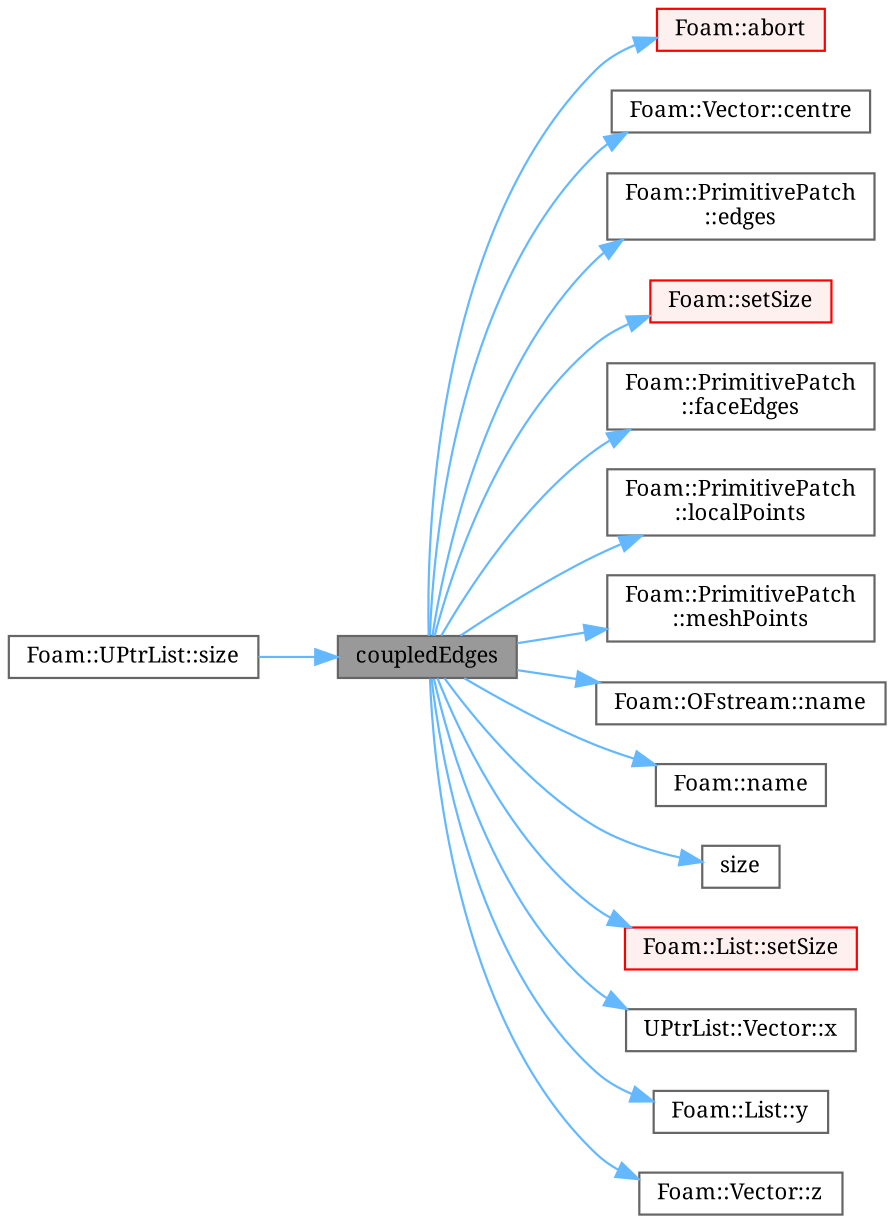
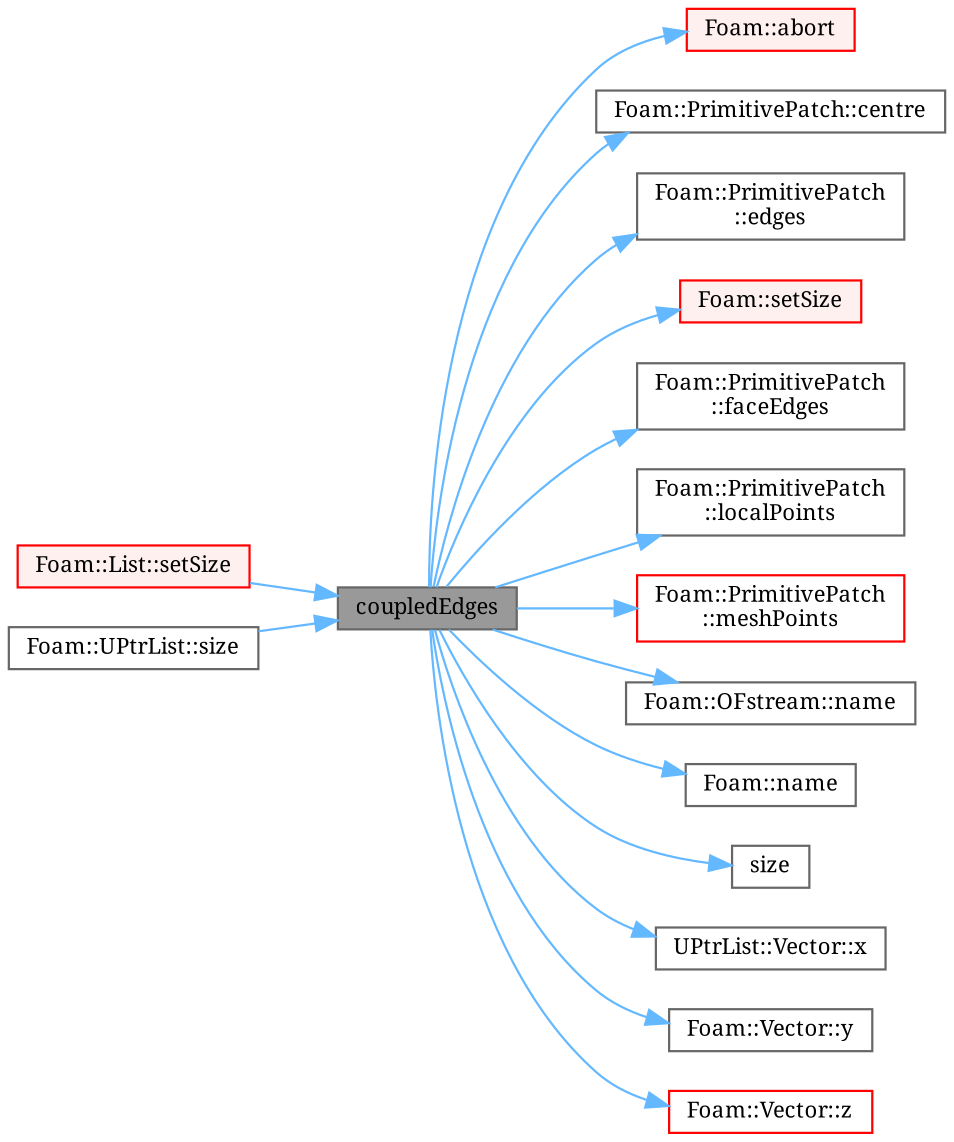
(741, 112) -> (771, 112)
(741, 608) -> (771, 608)
(507, 811) -> (283, 588)
(741, 1112) -> (771, 1030)
(741, 1194) -> (771, 1112)
